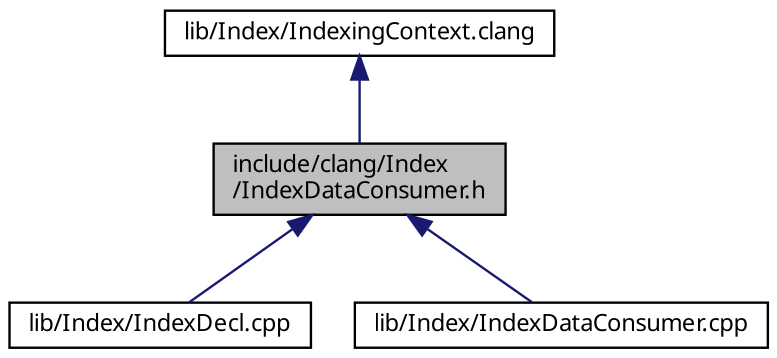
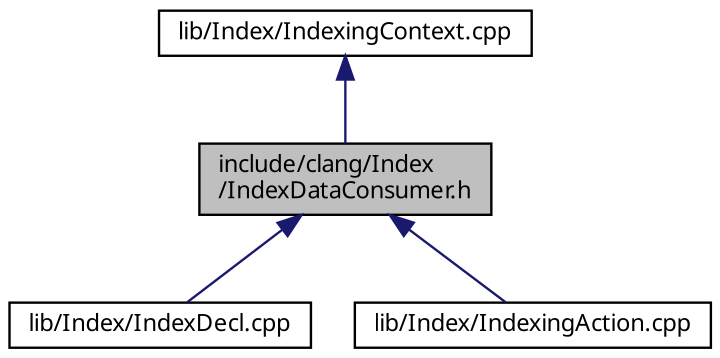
(360, 33) -> (345, 33)
(561, 325) -> (533, 325)
